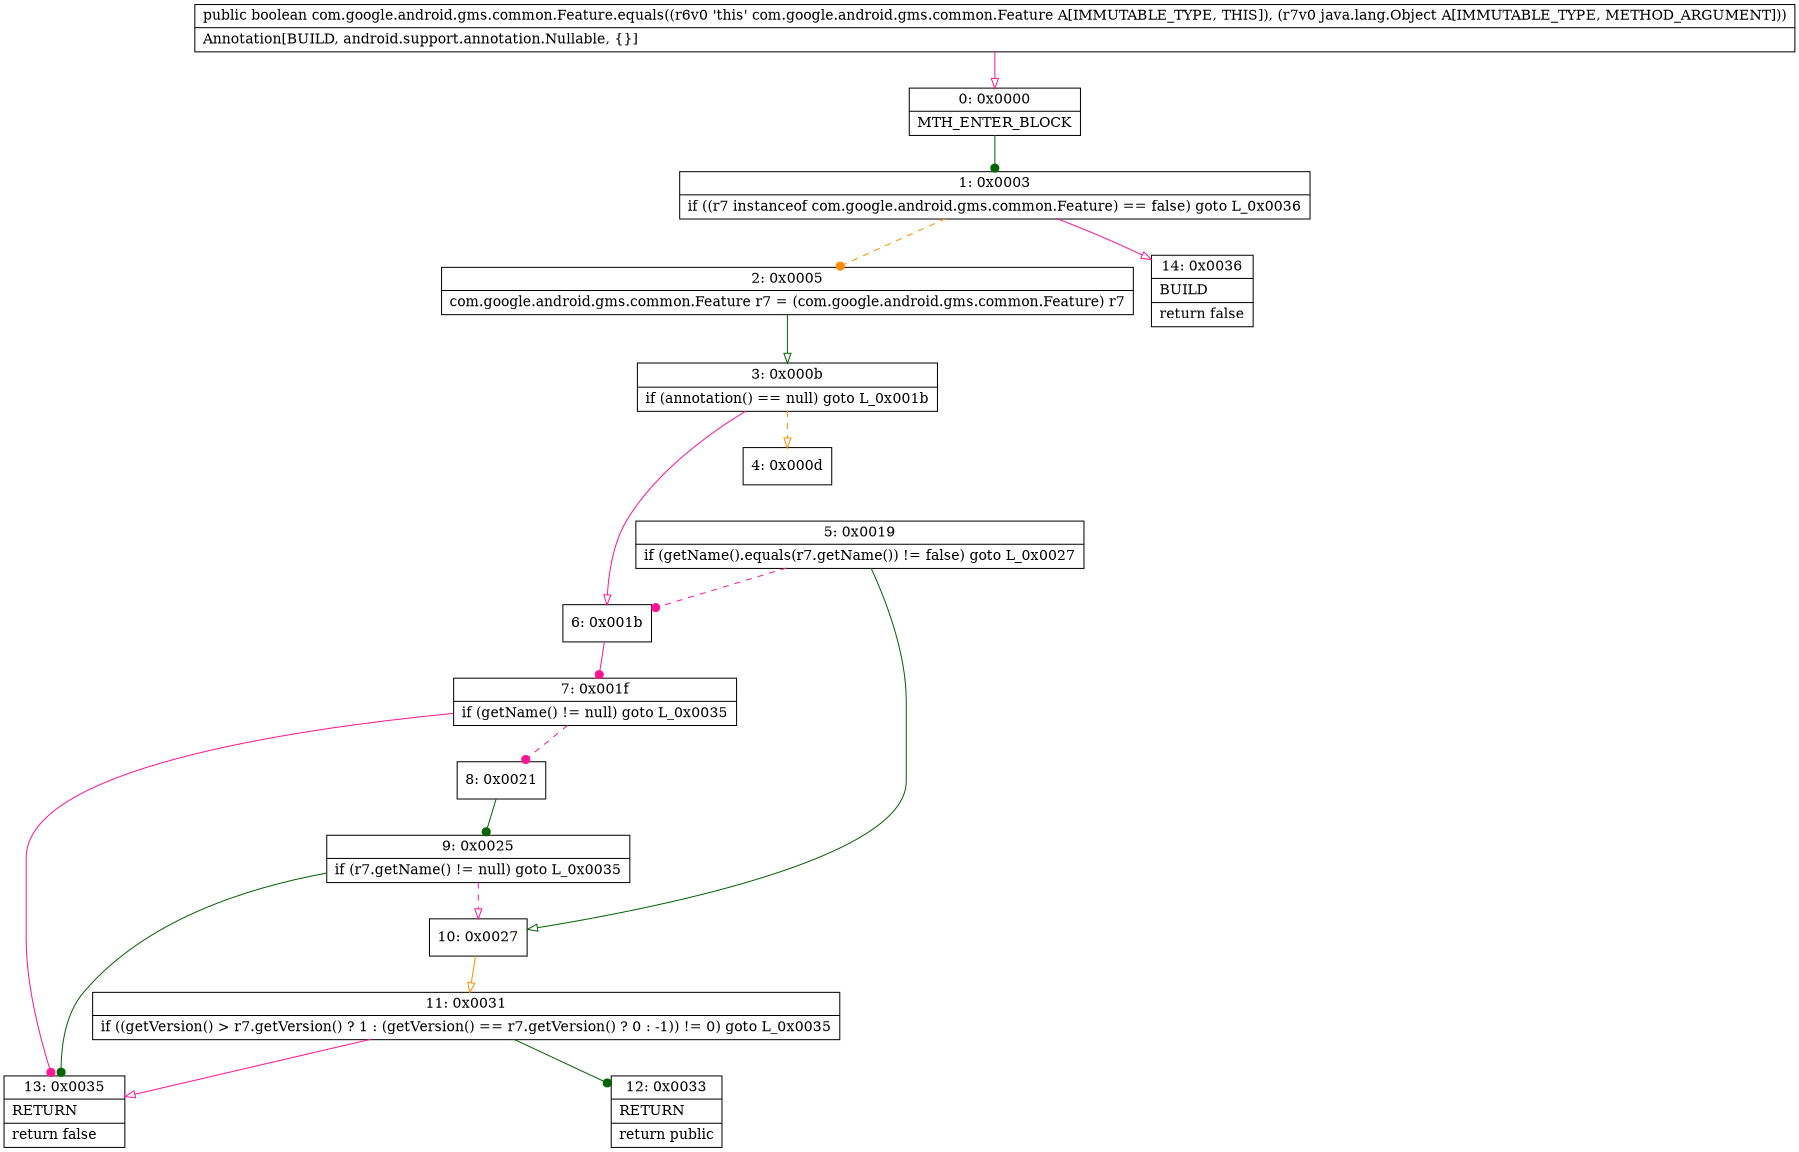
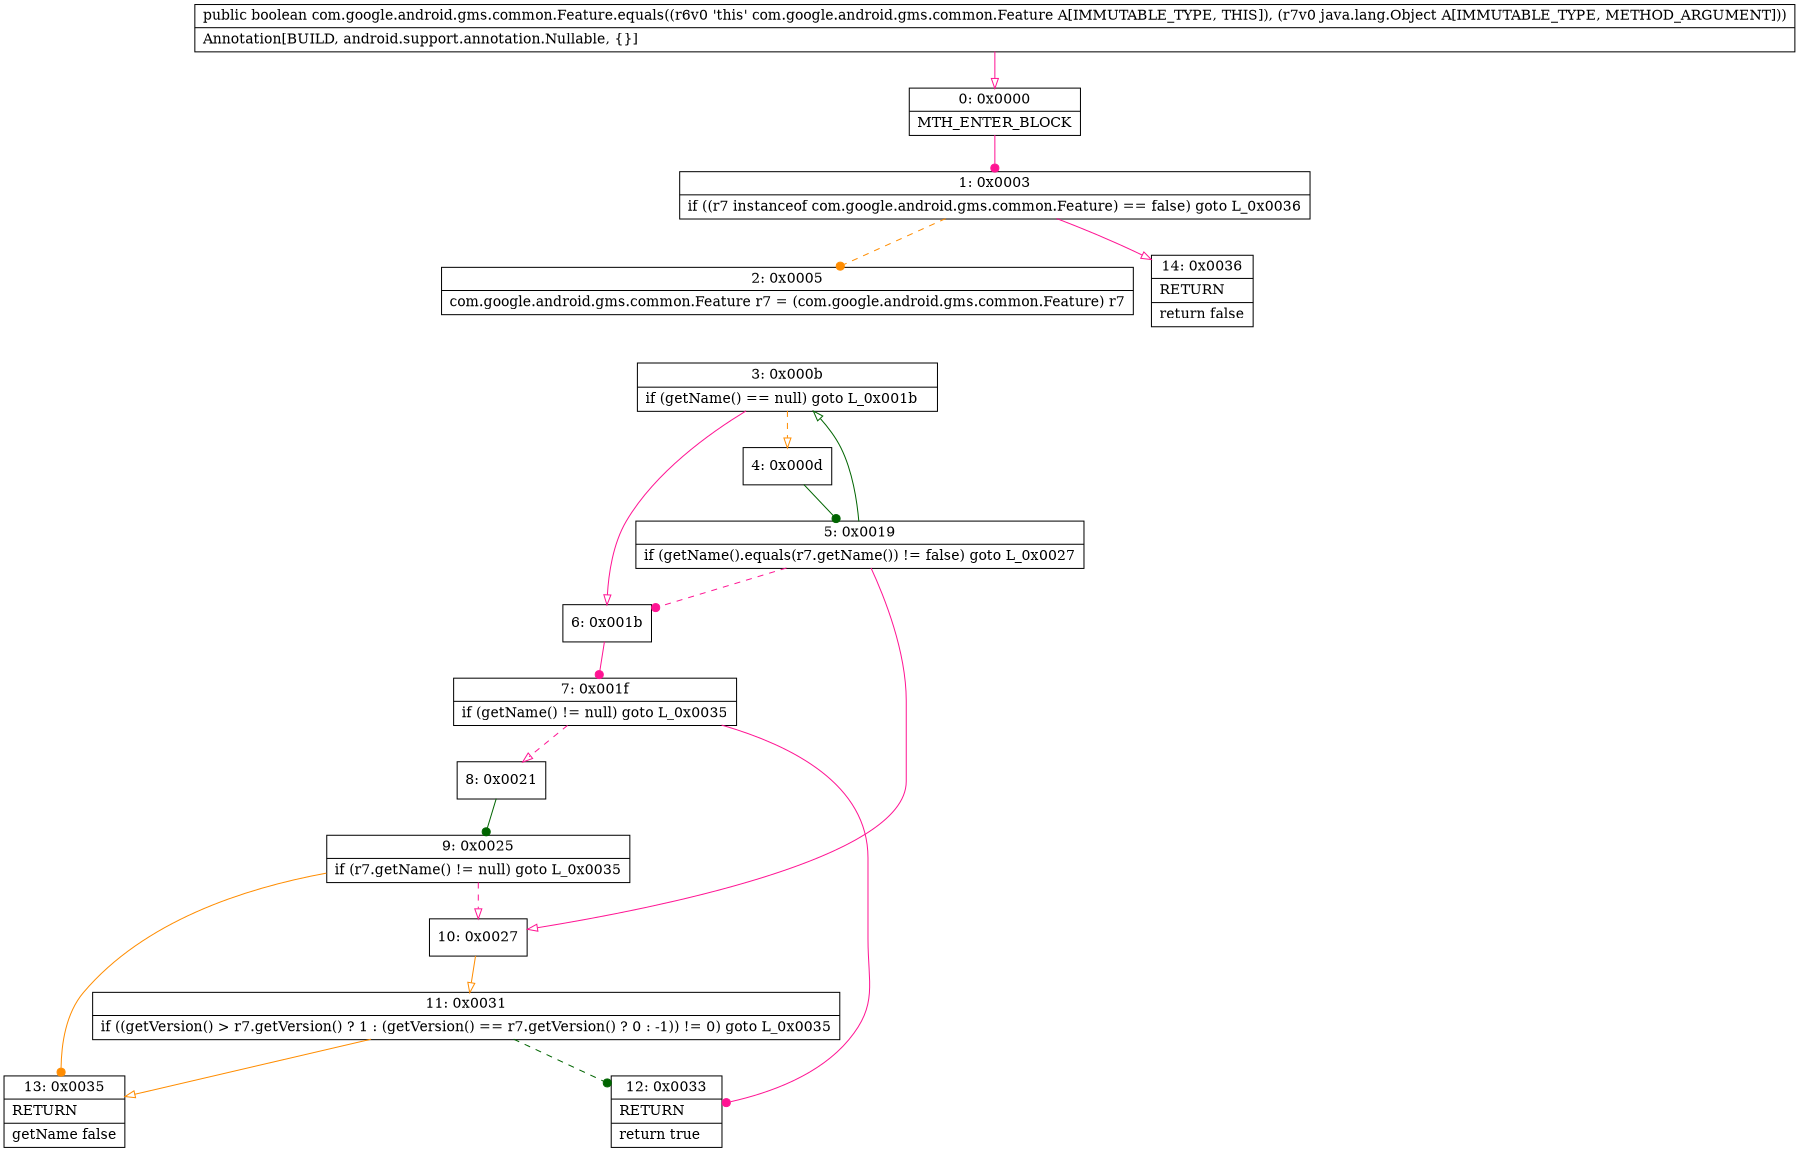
(995, 149) -> (995, 149)
(1184, 290) -> (1192, 290)
(787, 334) -> (848, 466)
(787, 399) -> (782, 399)
none -> (819, 500)
(548, 741) -> (548, 741)
(119, 777) -> (868, 913)
(841, 846) -> (841, 846)
(159, 931) -> (159, 931)
(558, 1060) -> (558, 1060)
(253, 1067) -> (253, 1067)
(55, 1135) -> (64, 1135)
(667, 1135) -> (660, 1135)
